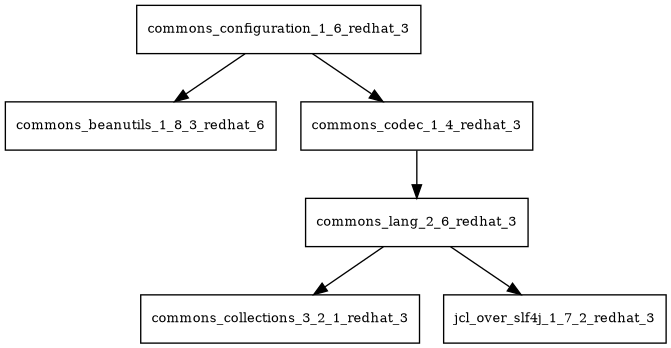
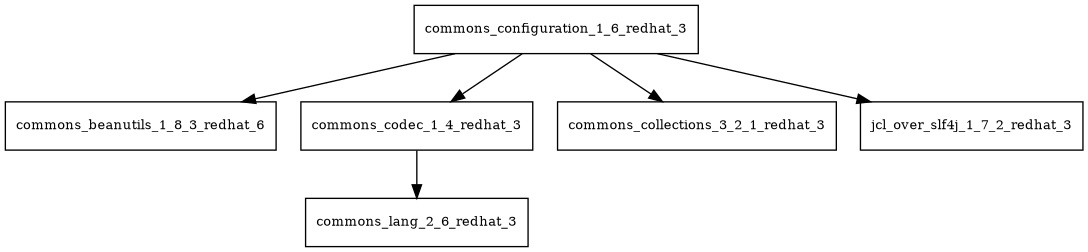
(354, 267) -> (621, 74)
(480, 267) -> (757, 76)
